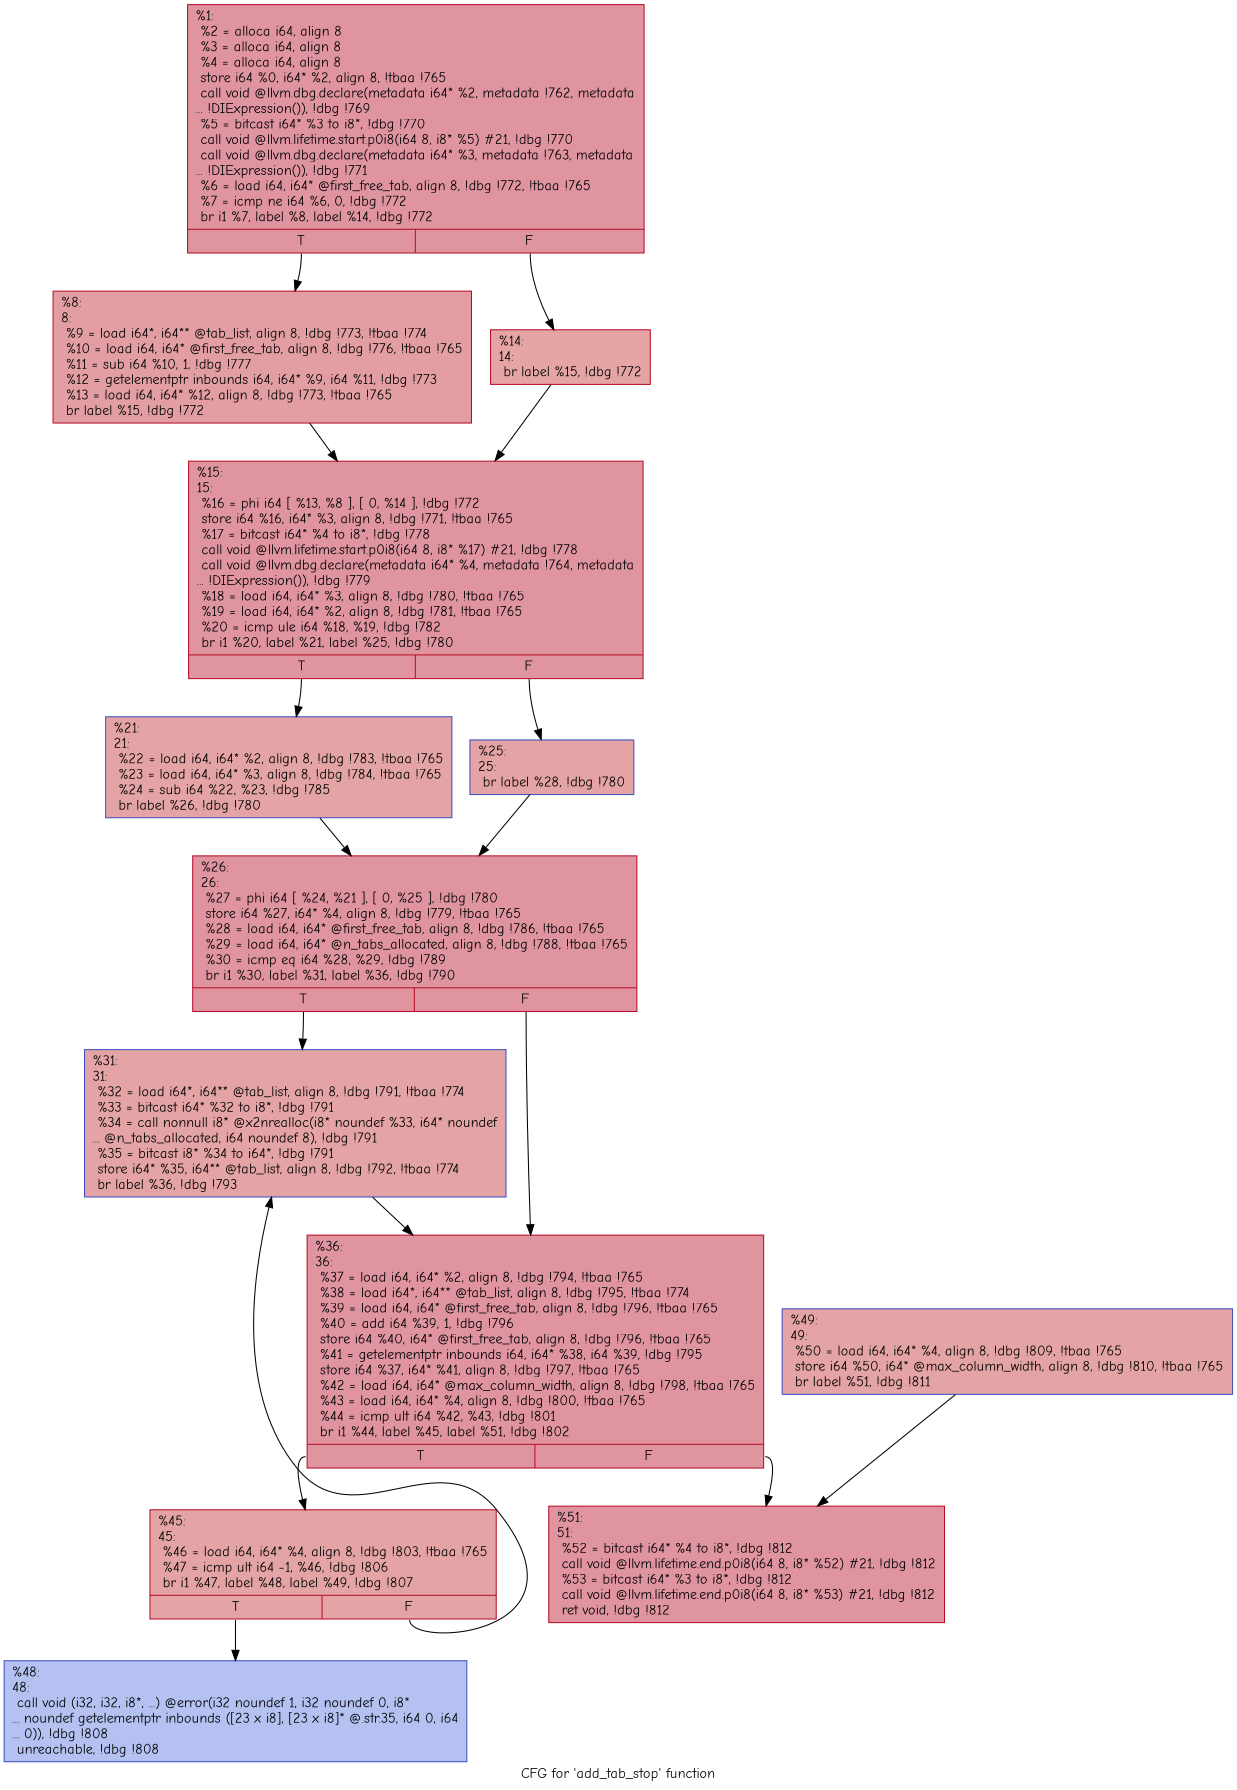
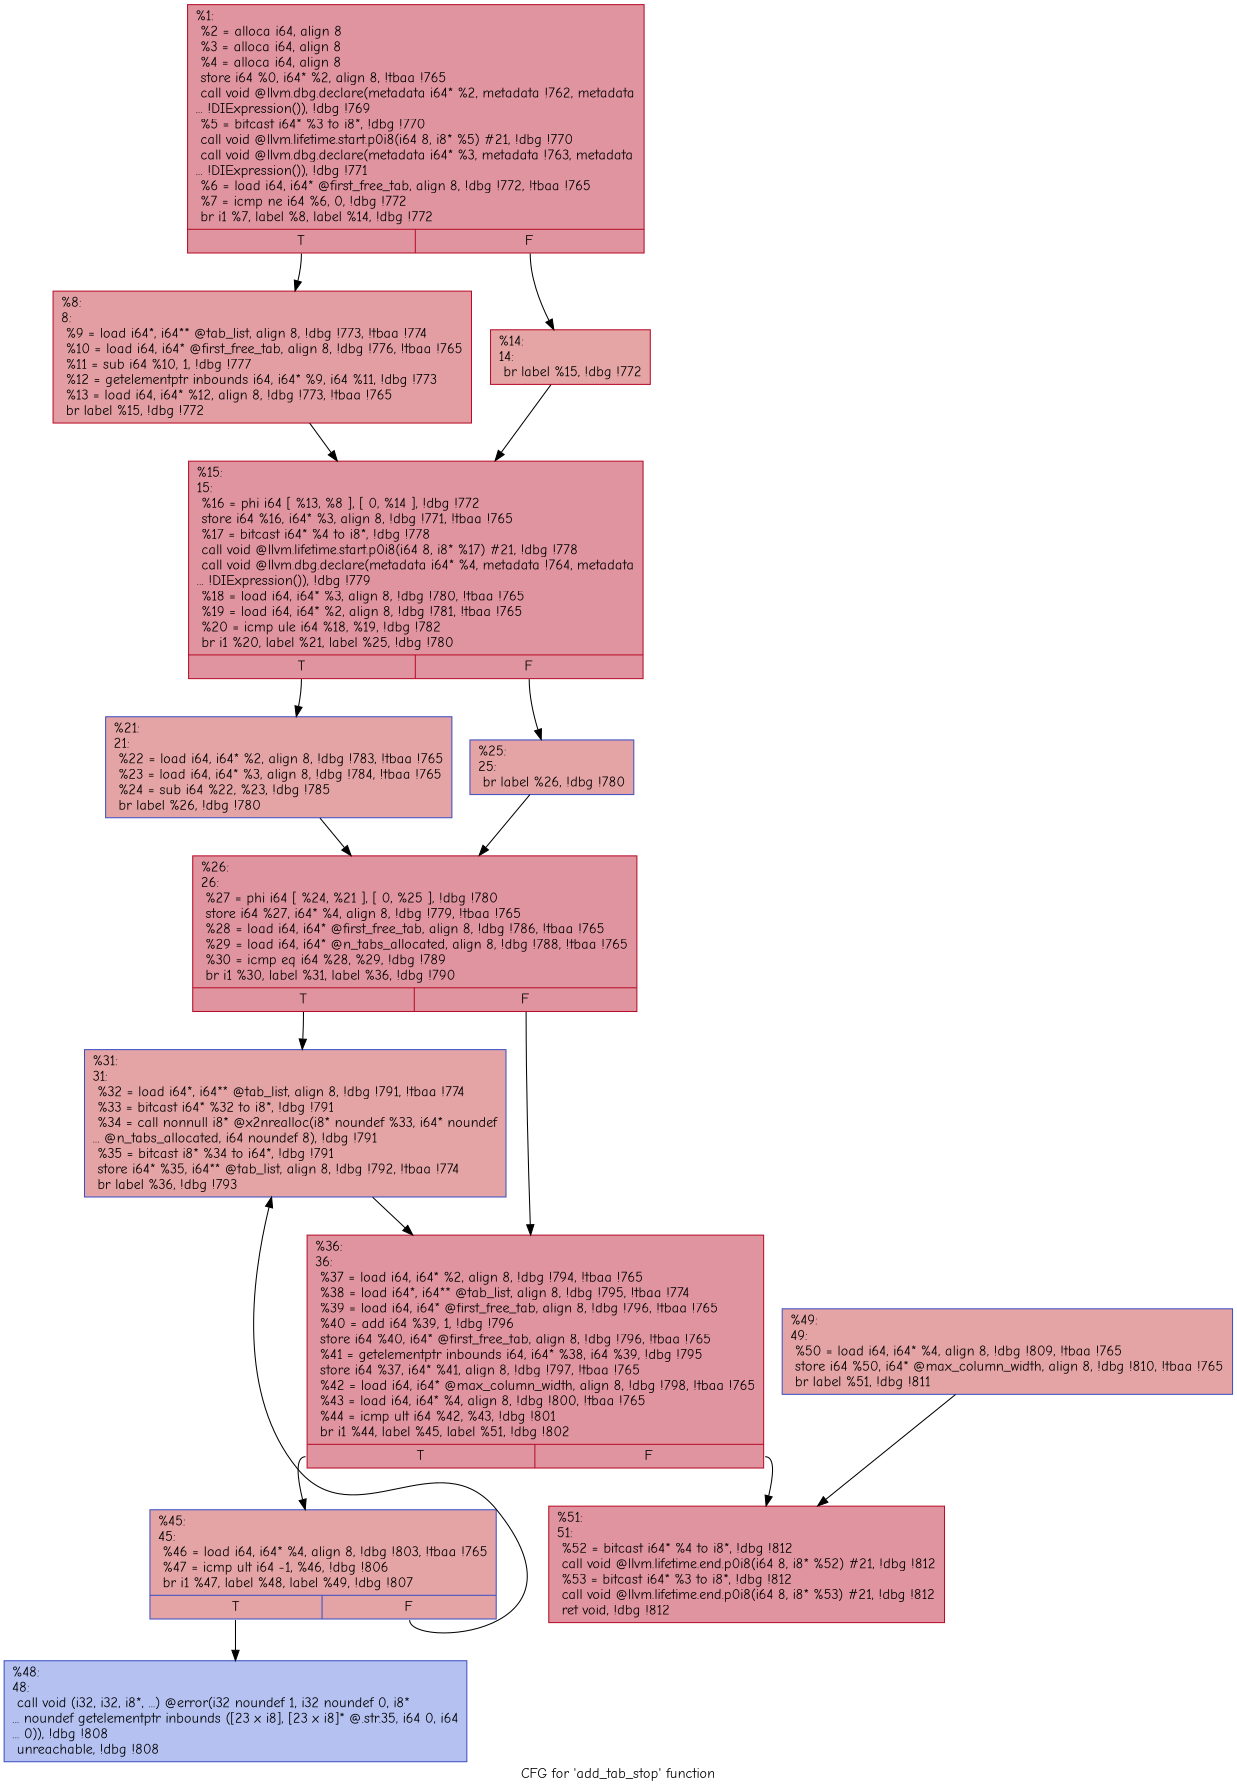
(552, 782) -> (552, 782)
(323, 1564) -> (323, 1564)
